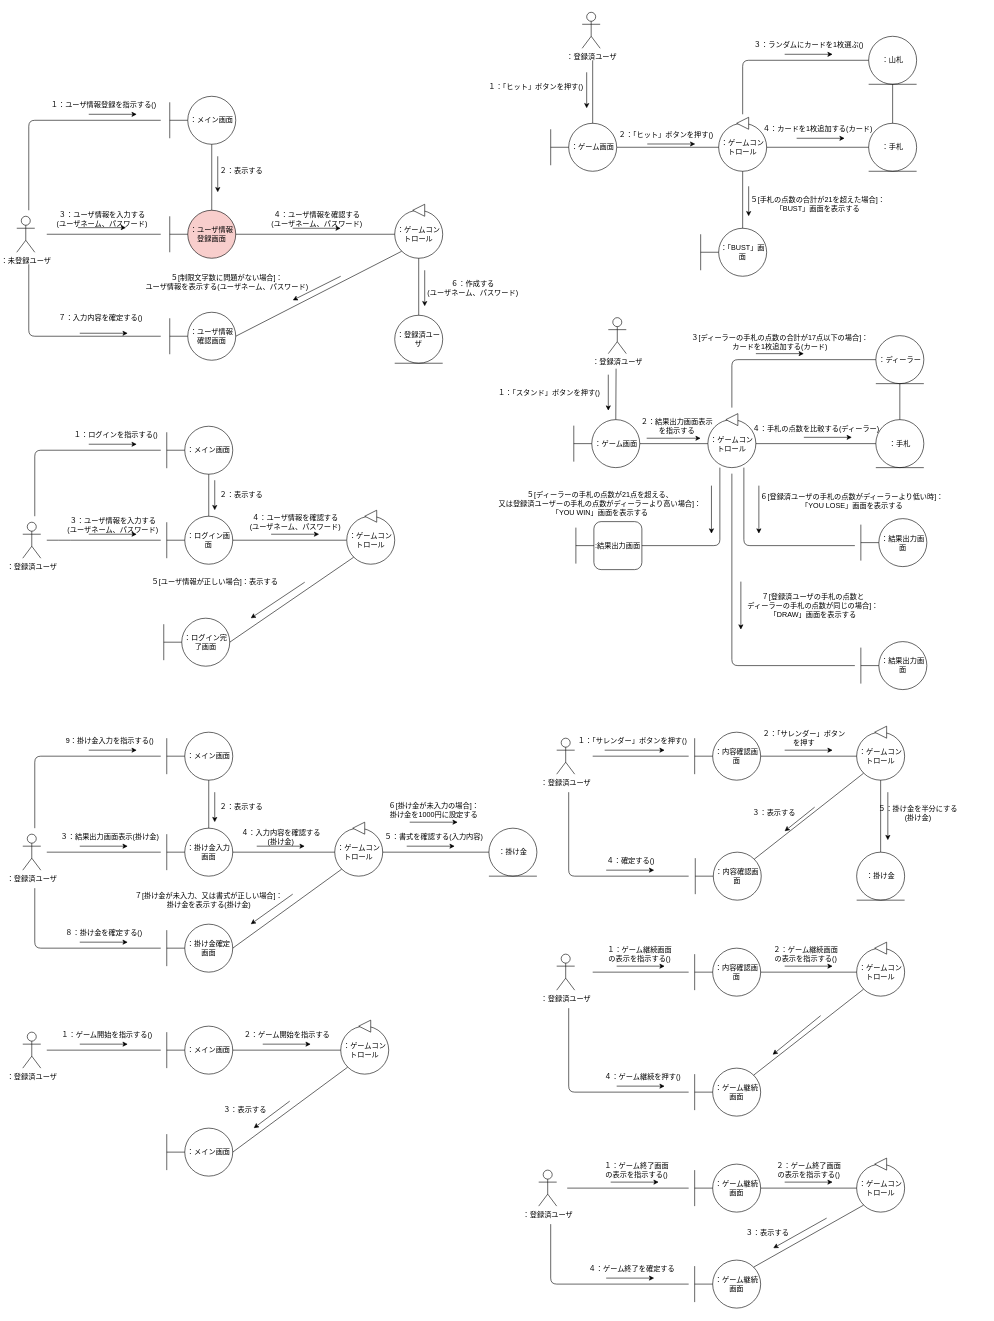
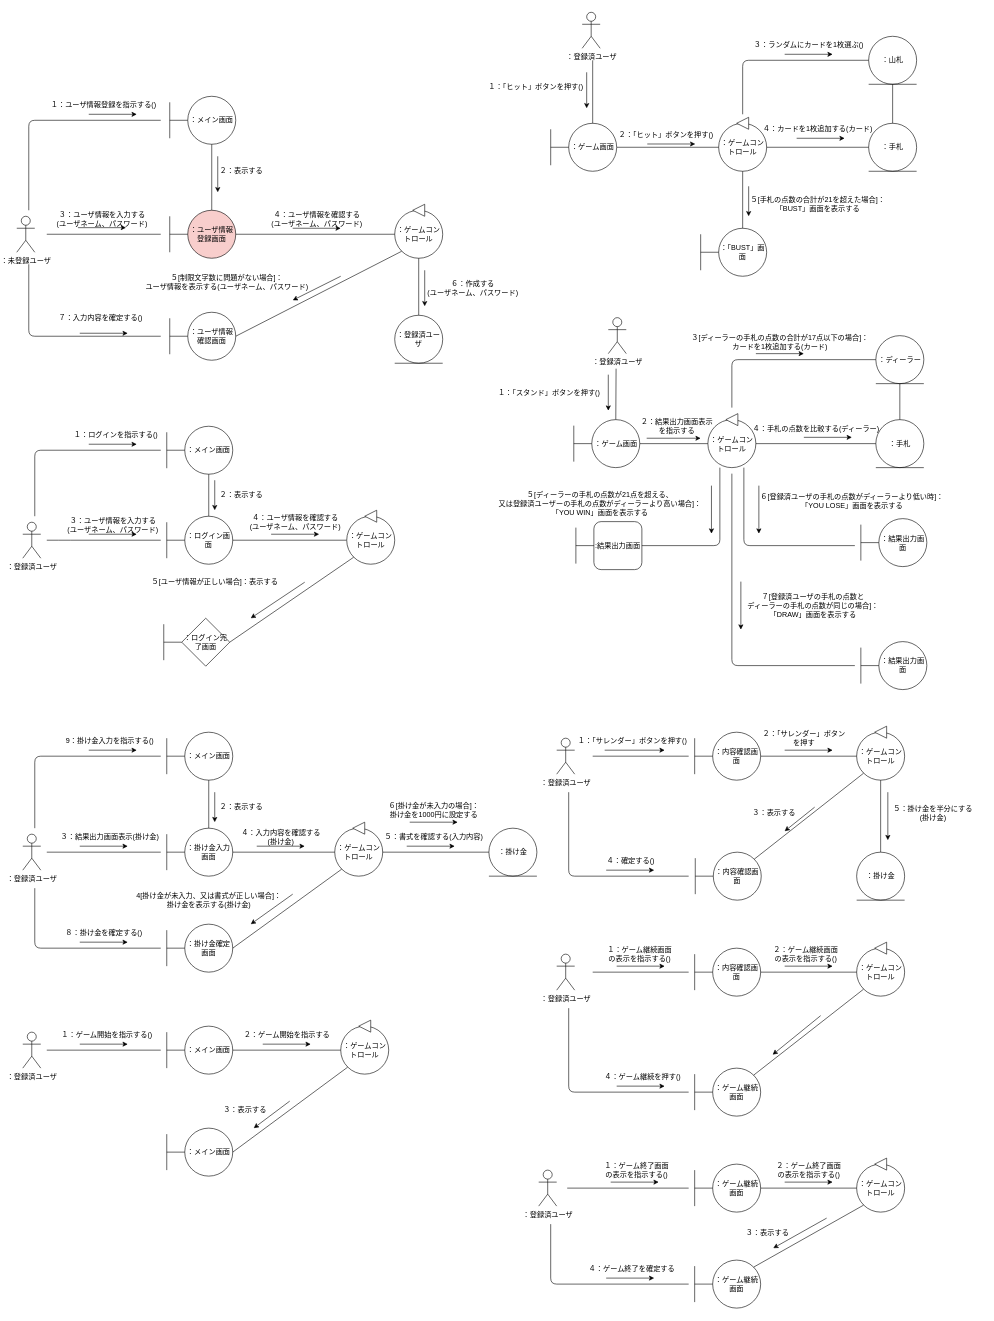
(206, 642) -> (206, 642)
(918, 813) -> (933, 813)
(209, 900) -> (209, 900)
